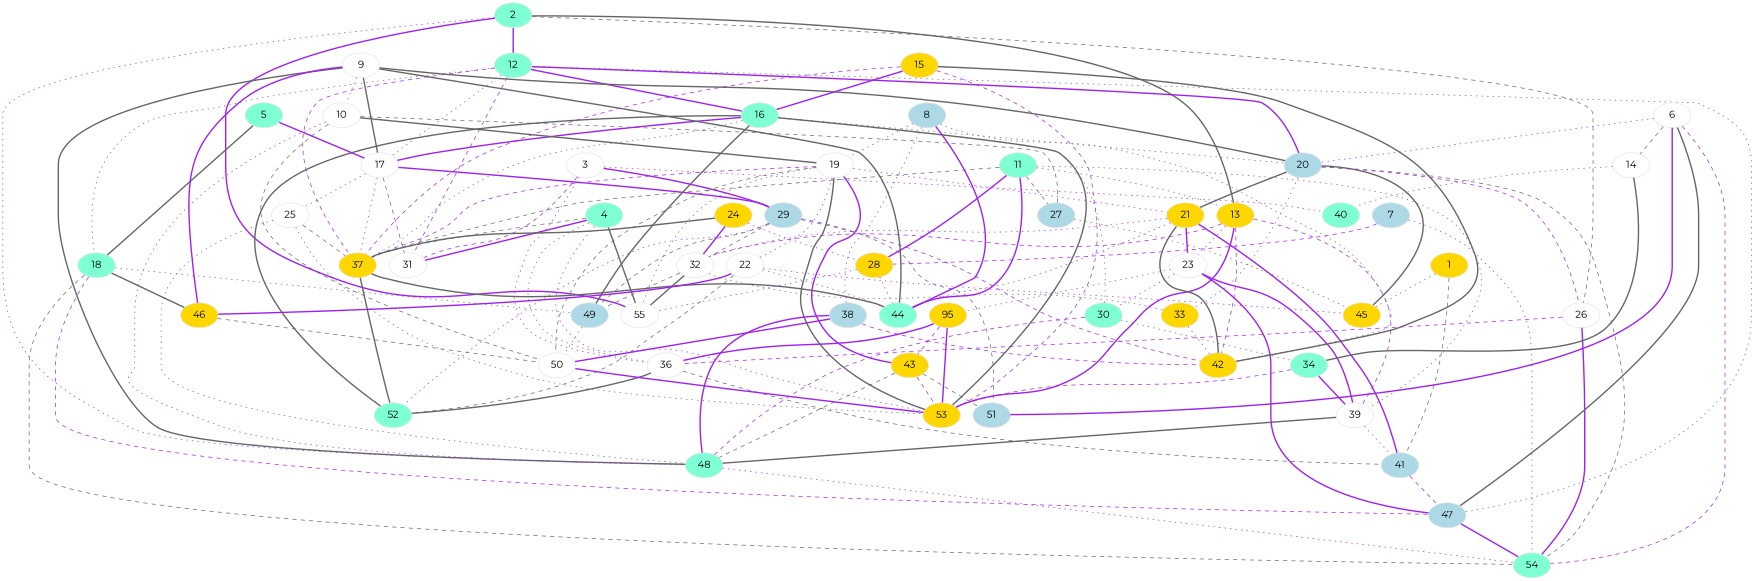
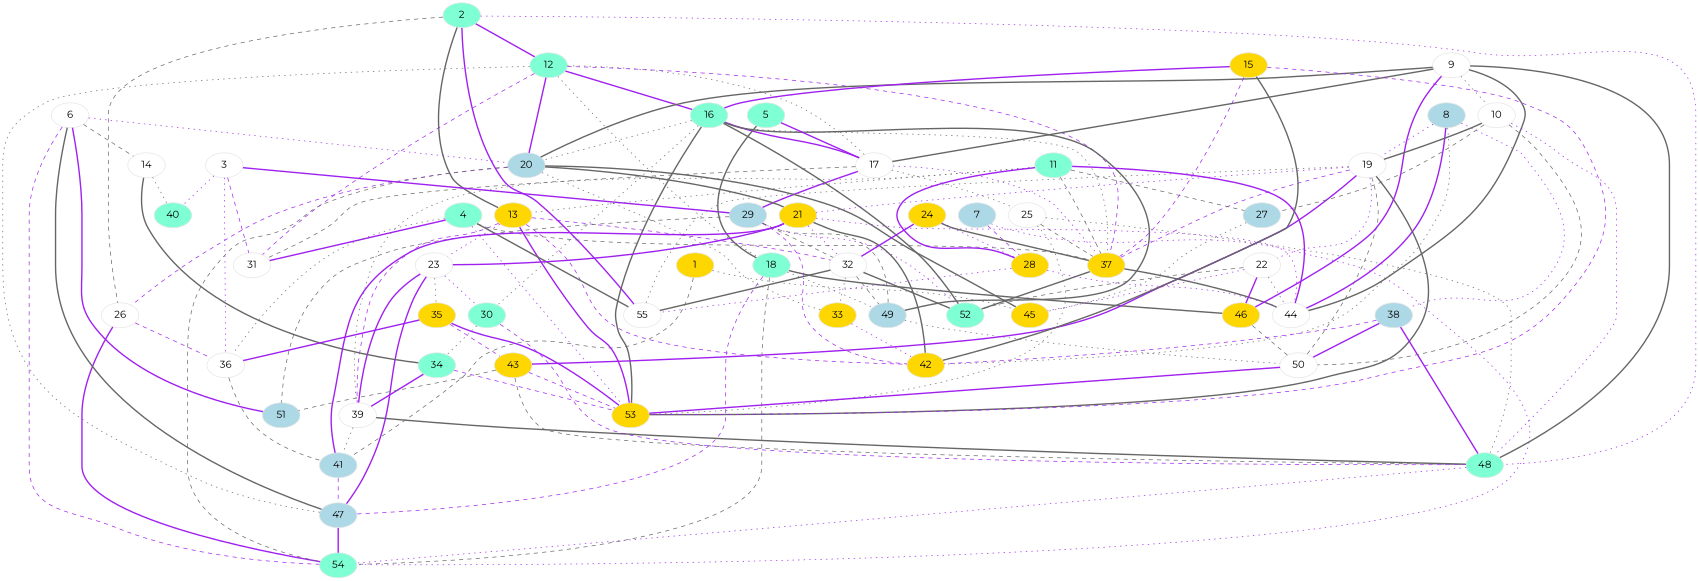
(898, 315) -> (1291, 315)
(948, 315) -> (437, 315)
(532, 400) -> (924, 297)
